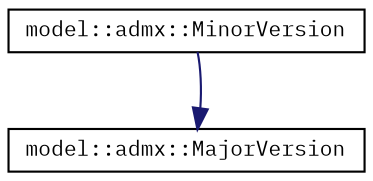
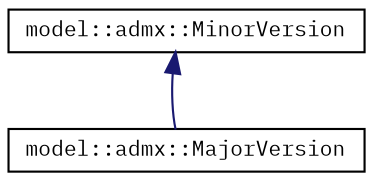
(201, 80) -> (172, 102)
